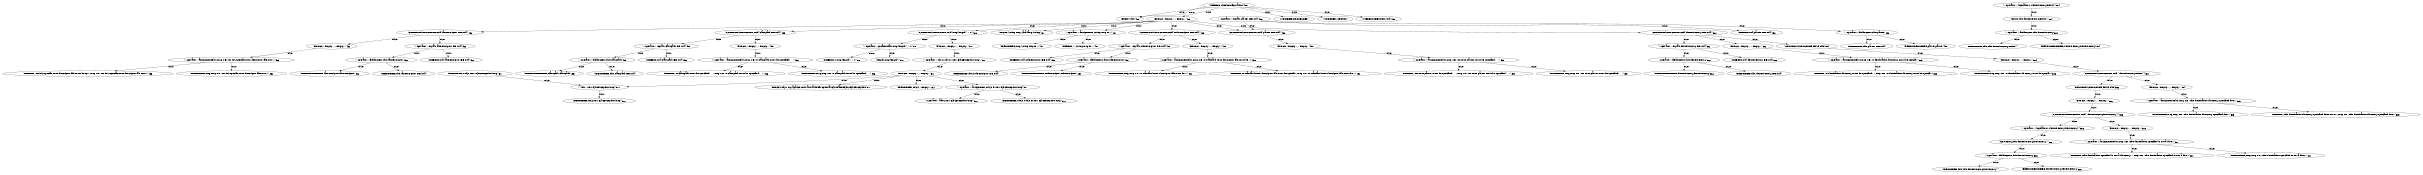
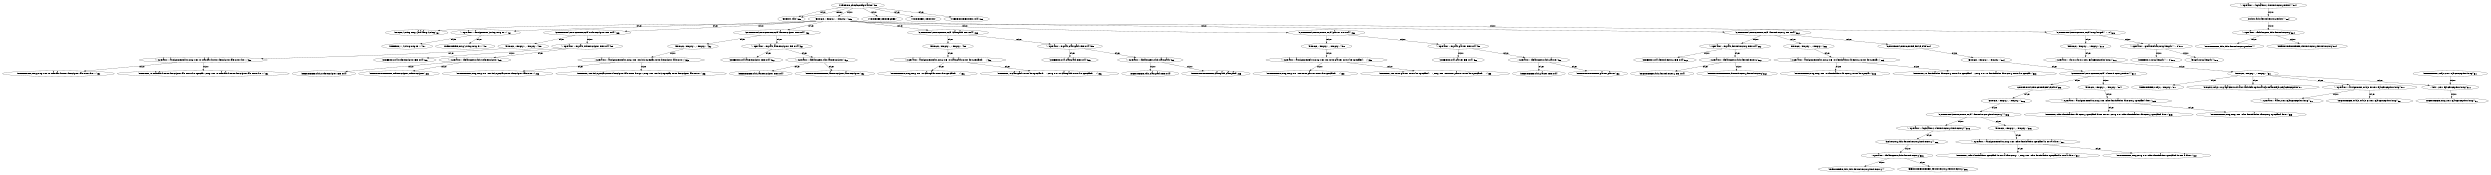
(1248, 25) -> (1393, 39)
(872, 53) -> (2159, 53)
